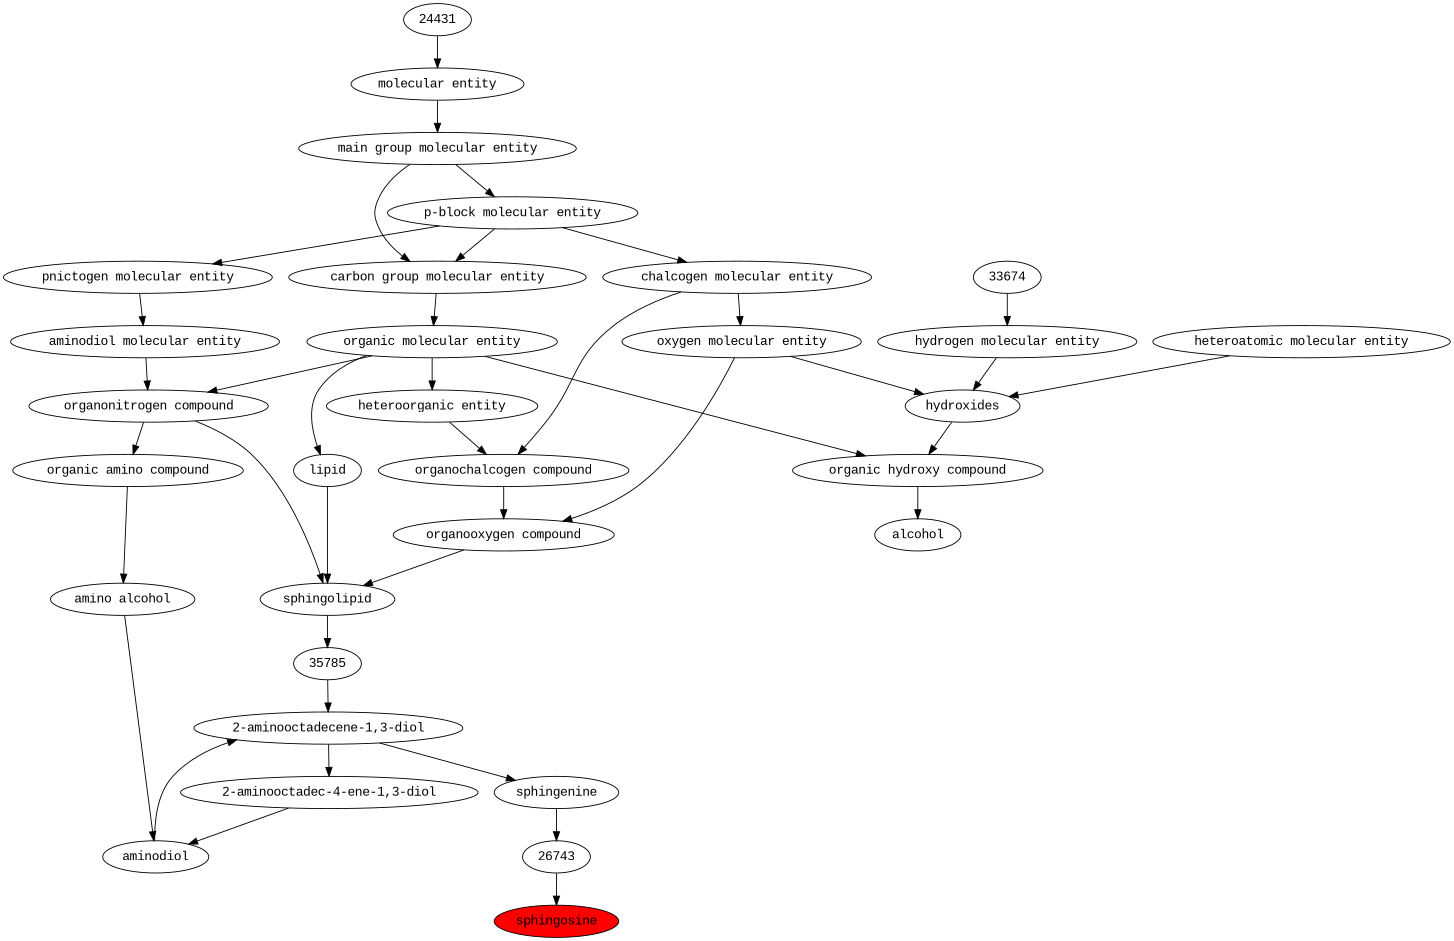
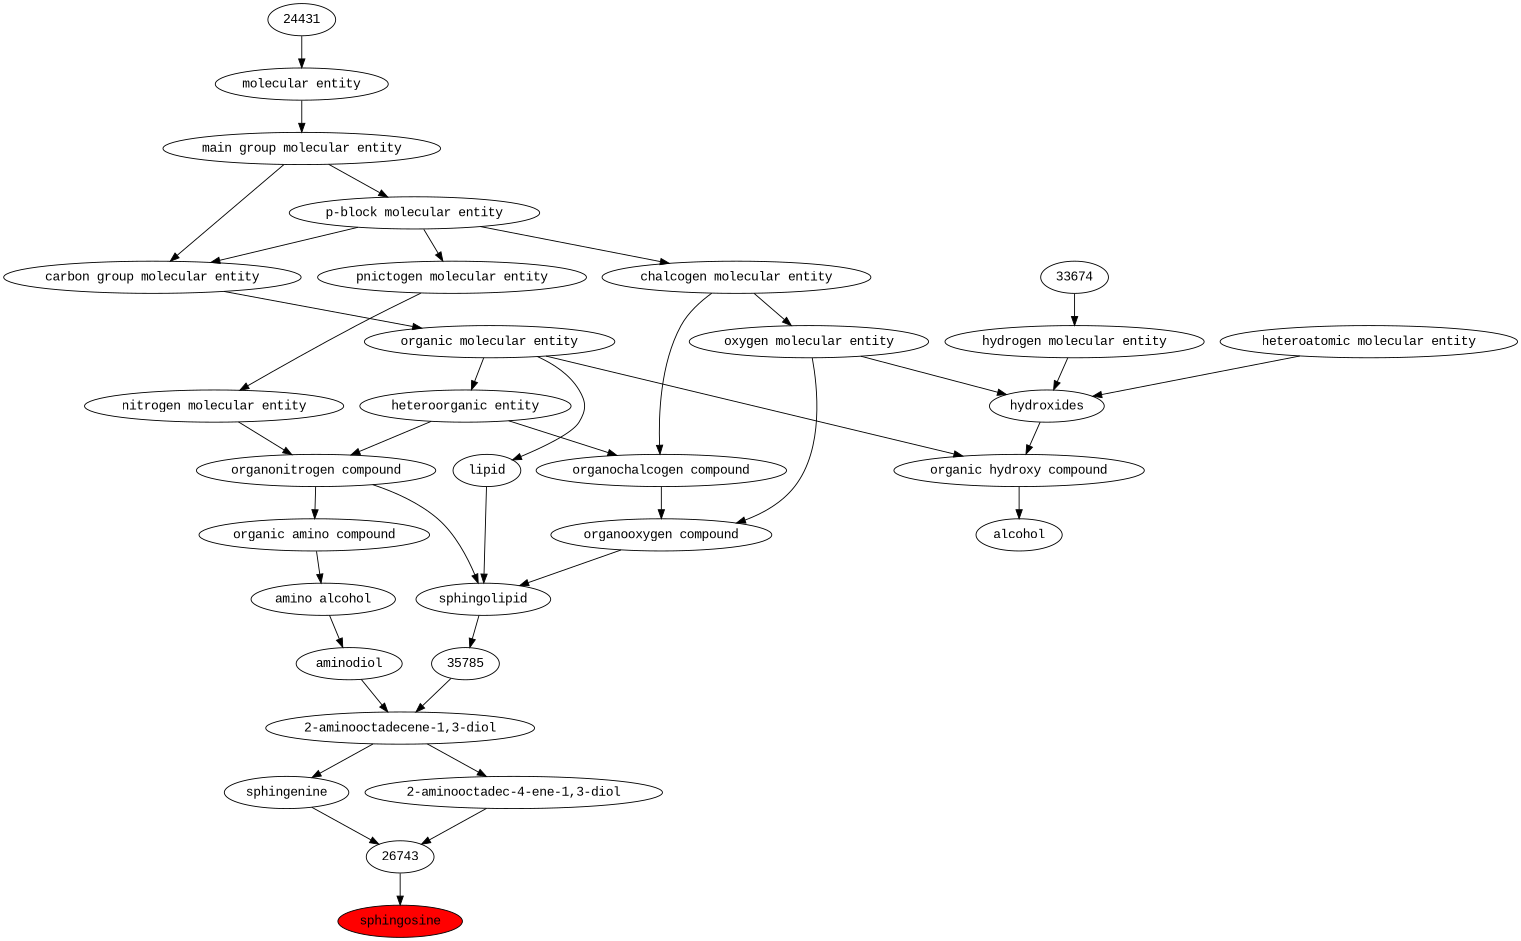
(145, 342) -> (214, 406)
(294, 373) -> (395, 436)
(243, 825) -> (458, 824)
